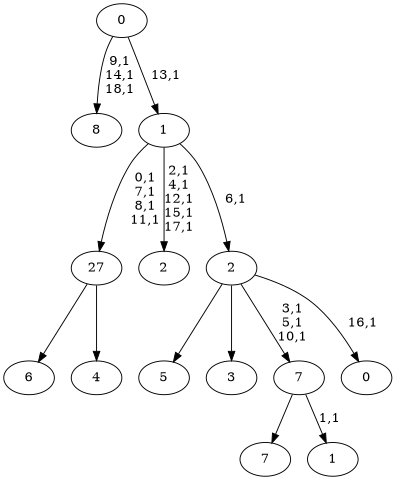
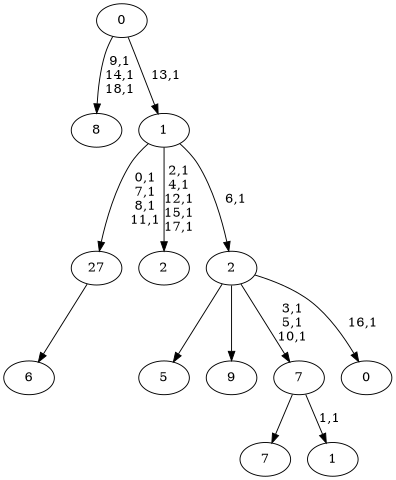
(97, 378) -> none
(232, 378) -> (232, 378)
